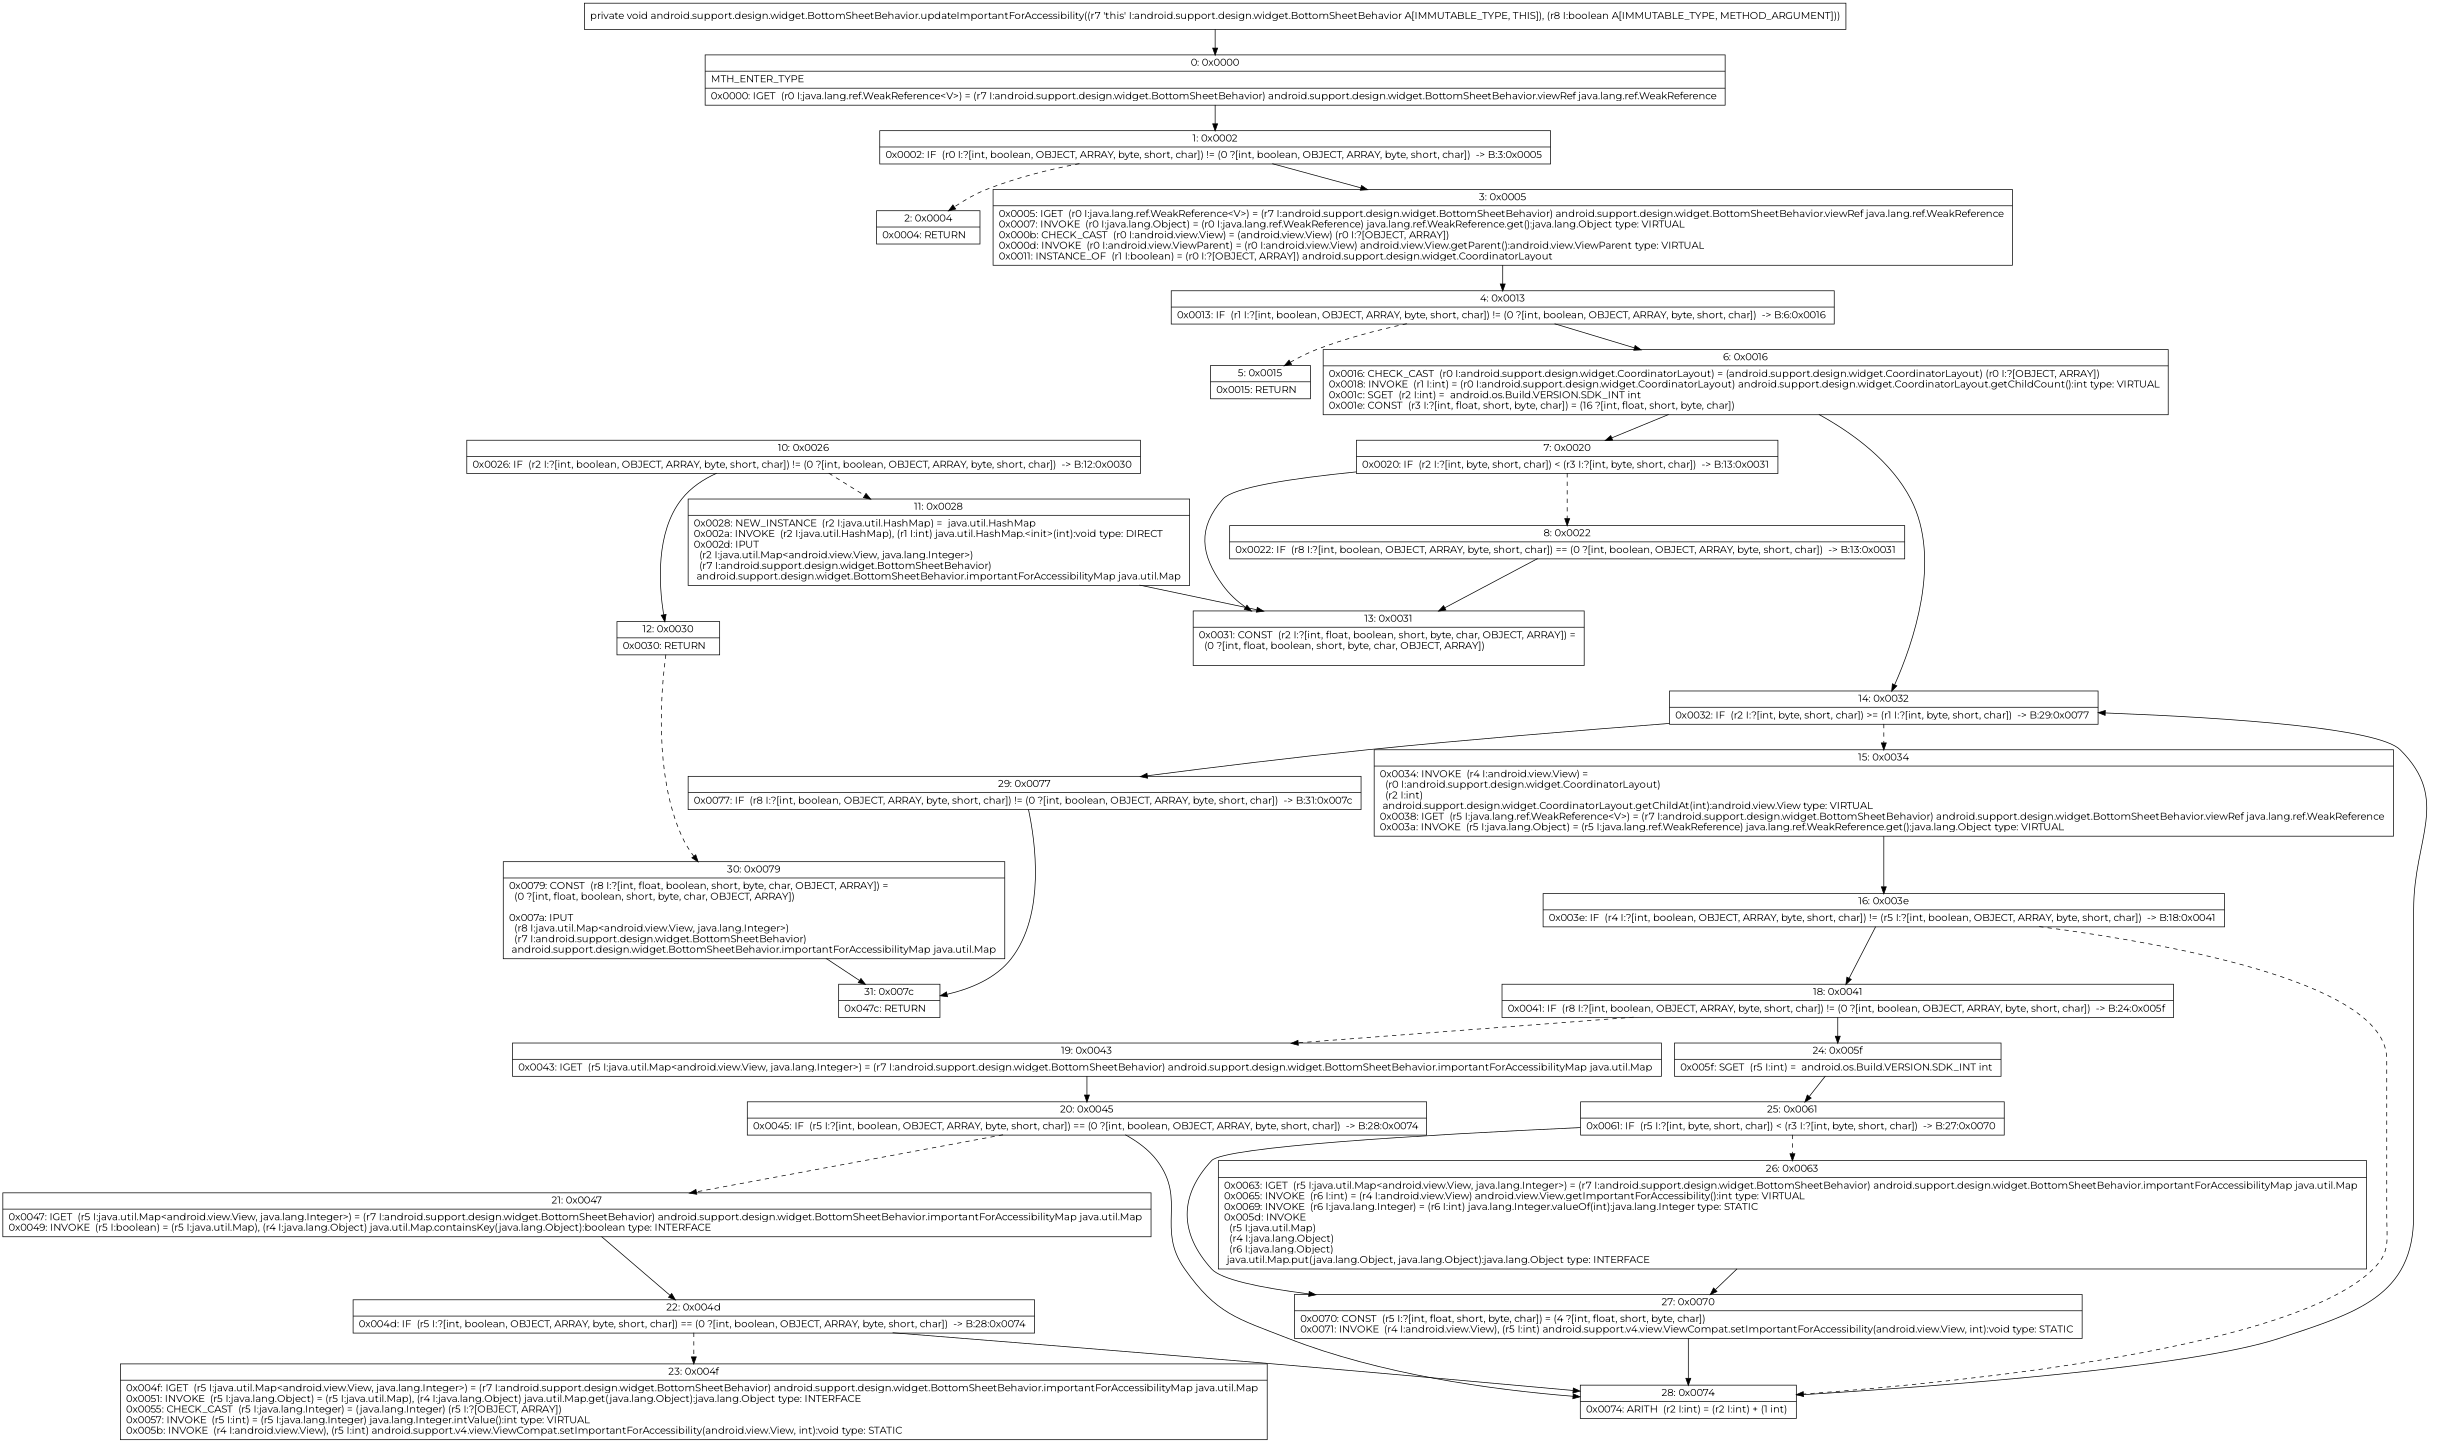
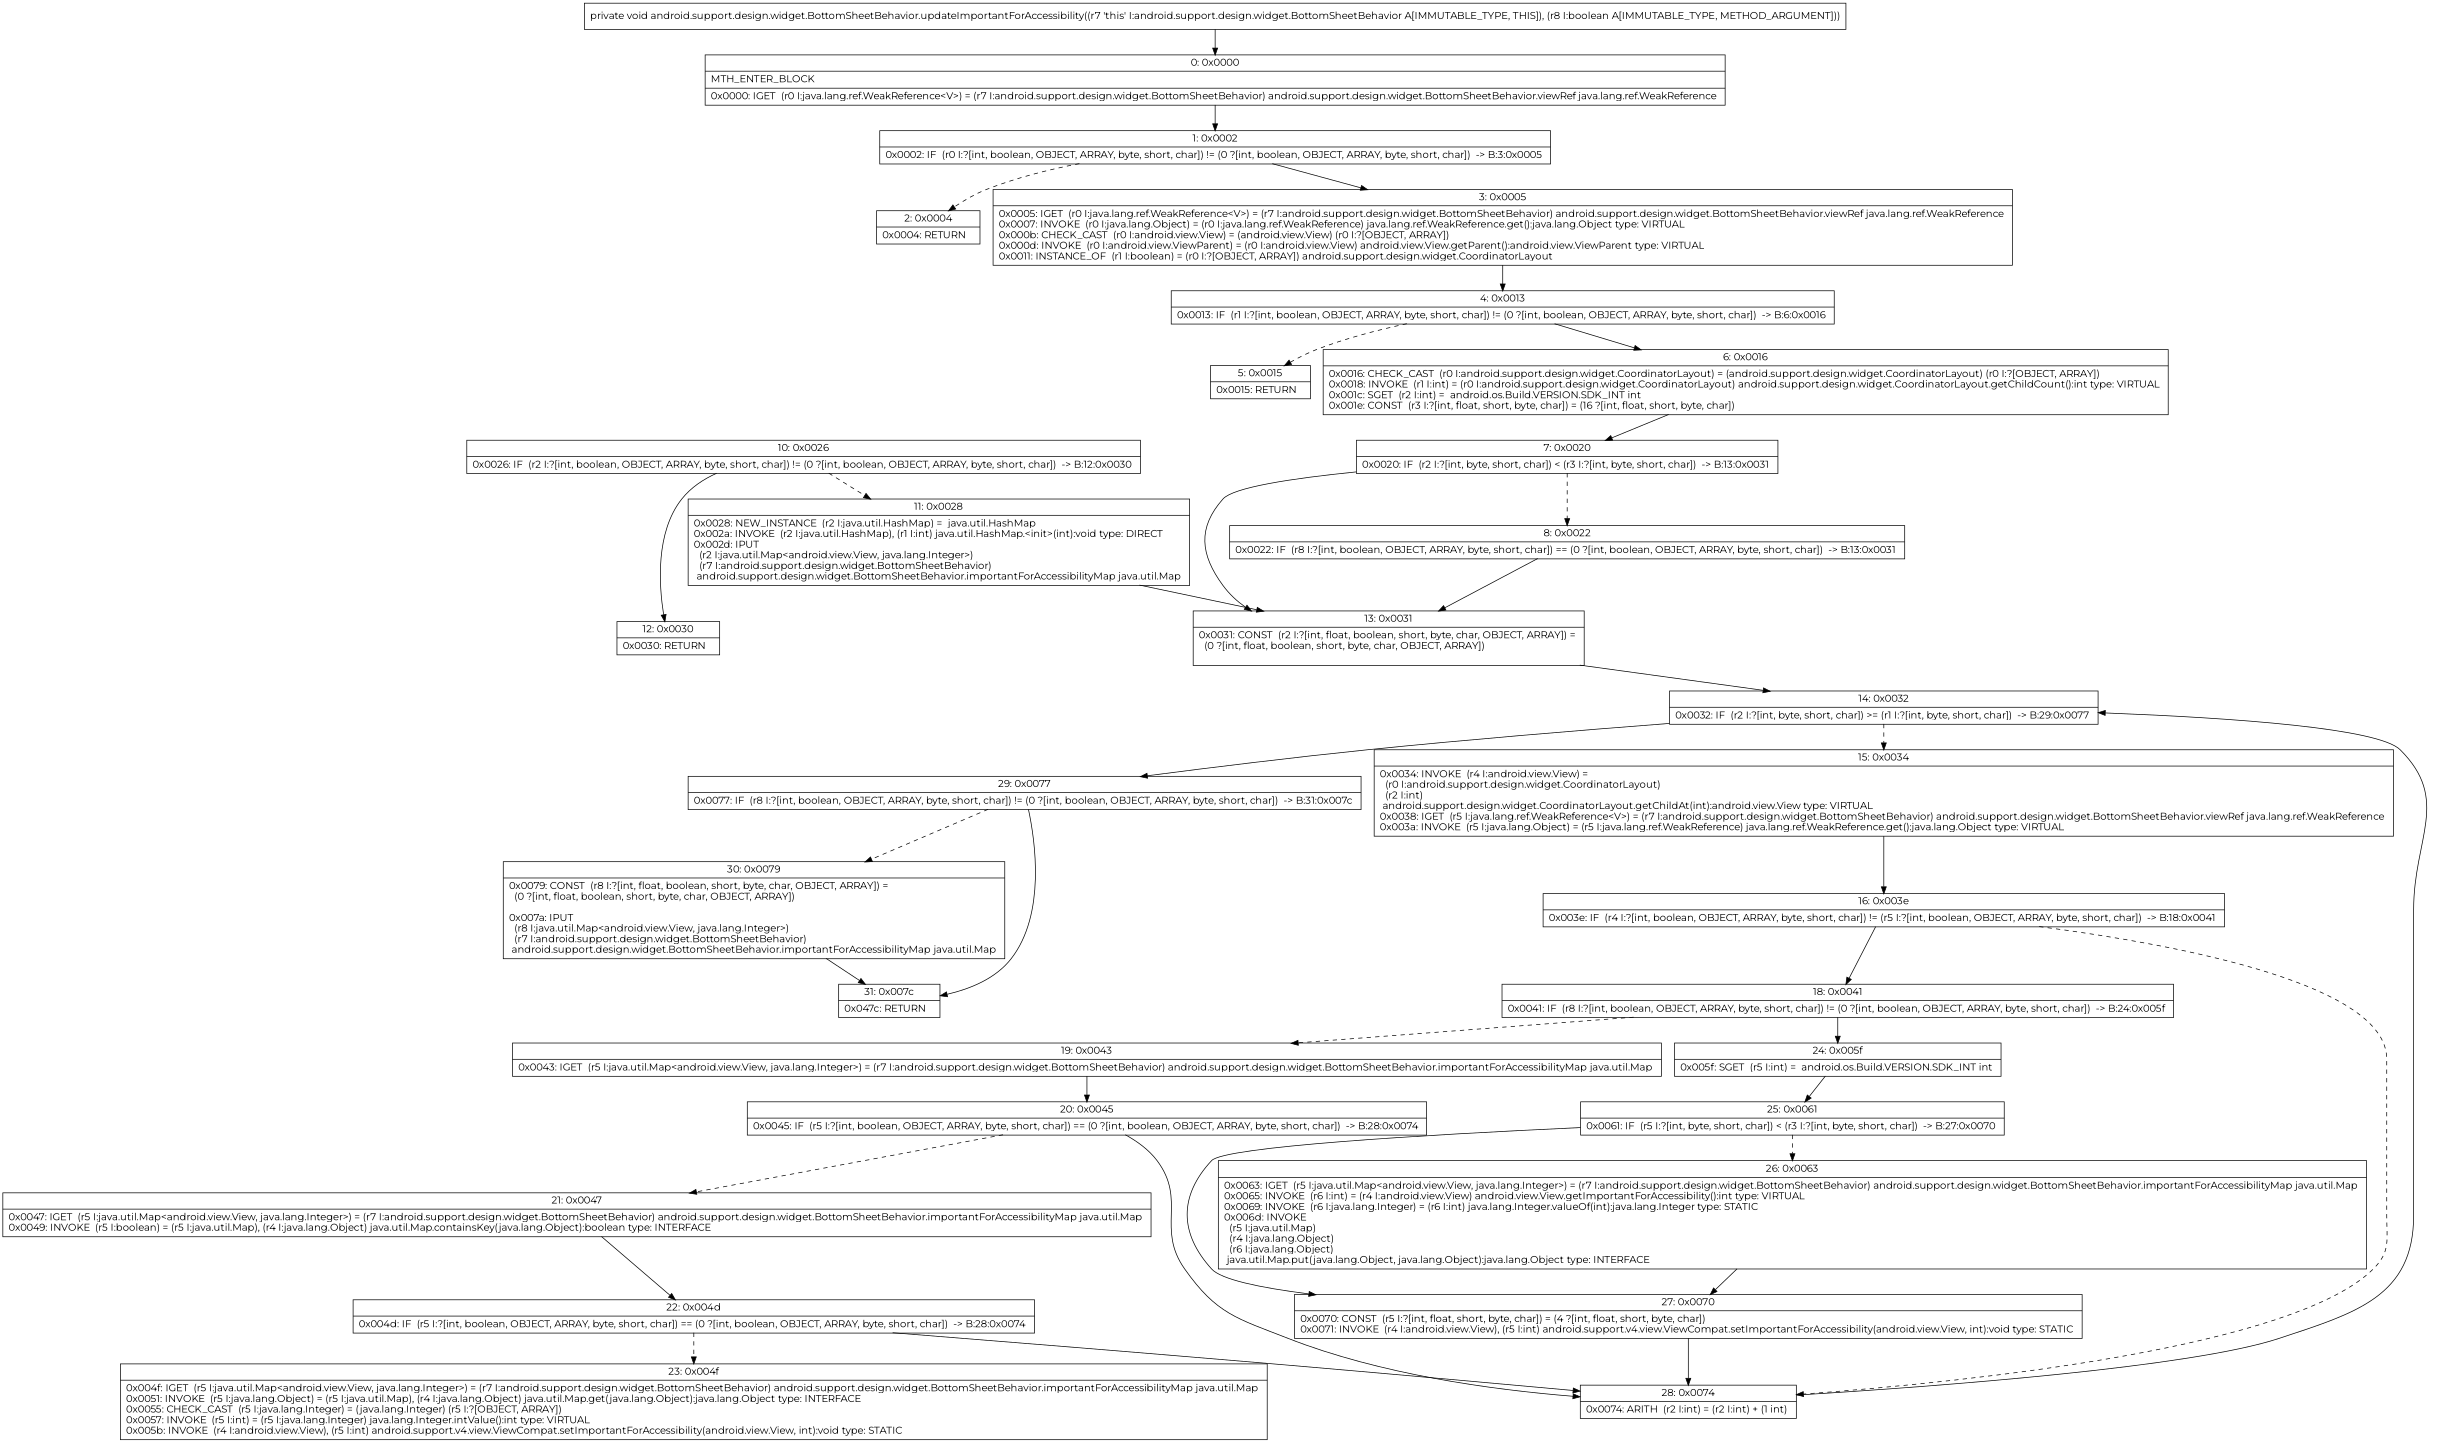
(758, 79) -> (763, 79)
(1921, 530) -> (1671, 678)
(663, 758) -> (930, 834)
(1268, 1218) -> (1268, 1218)
